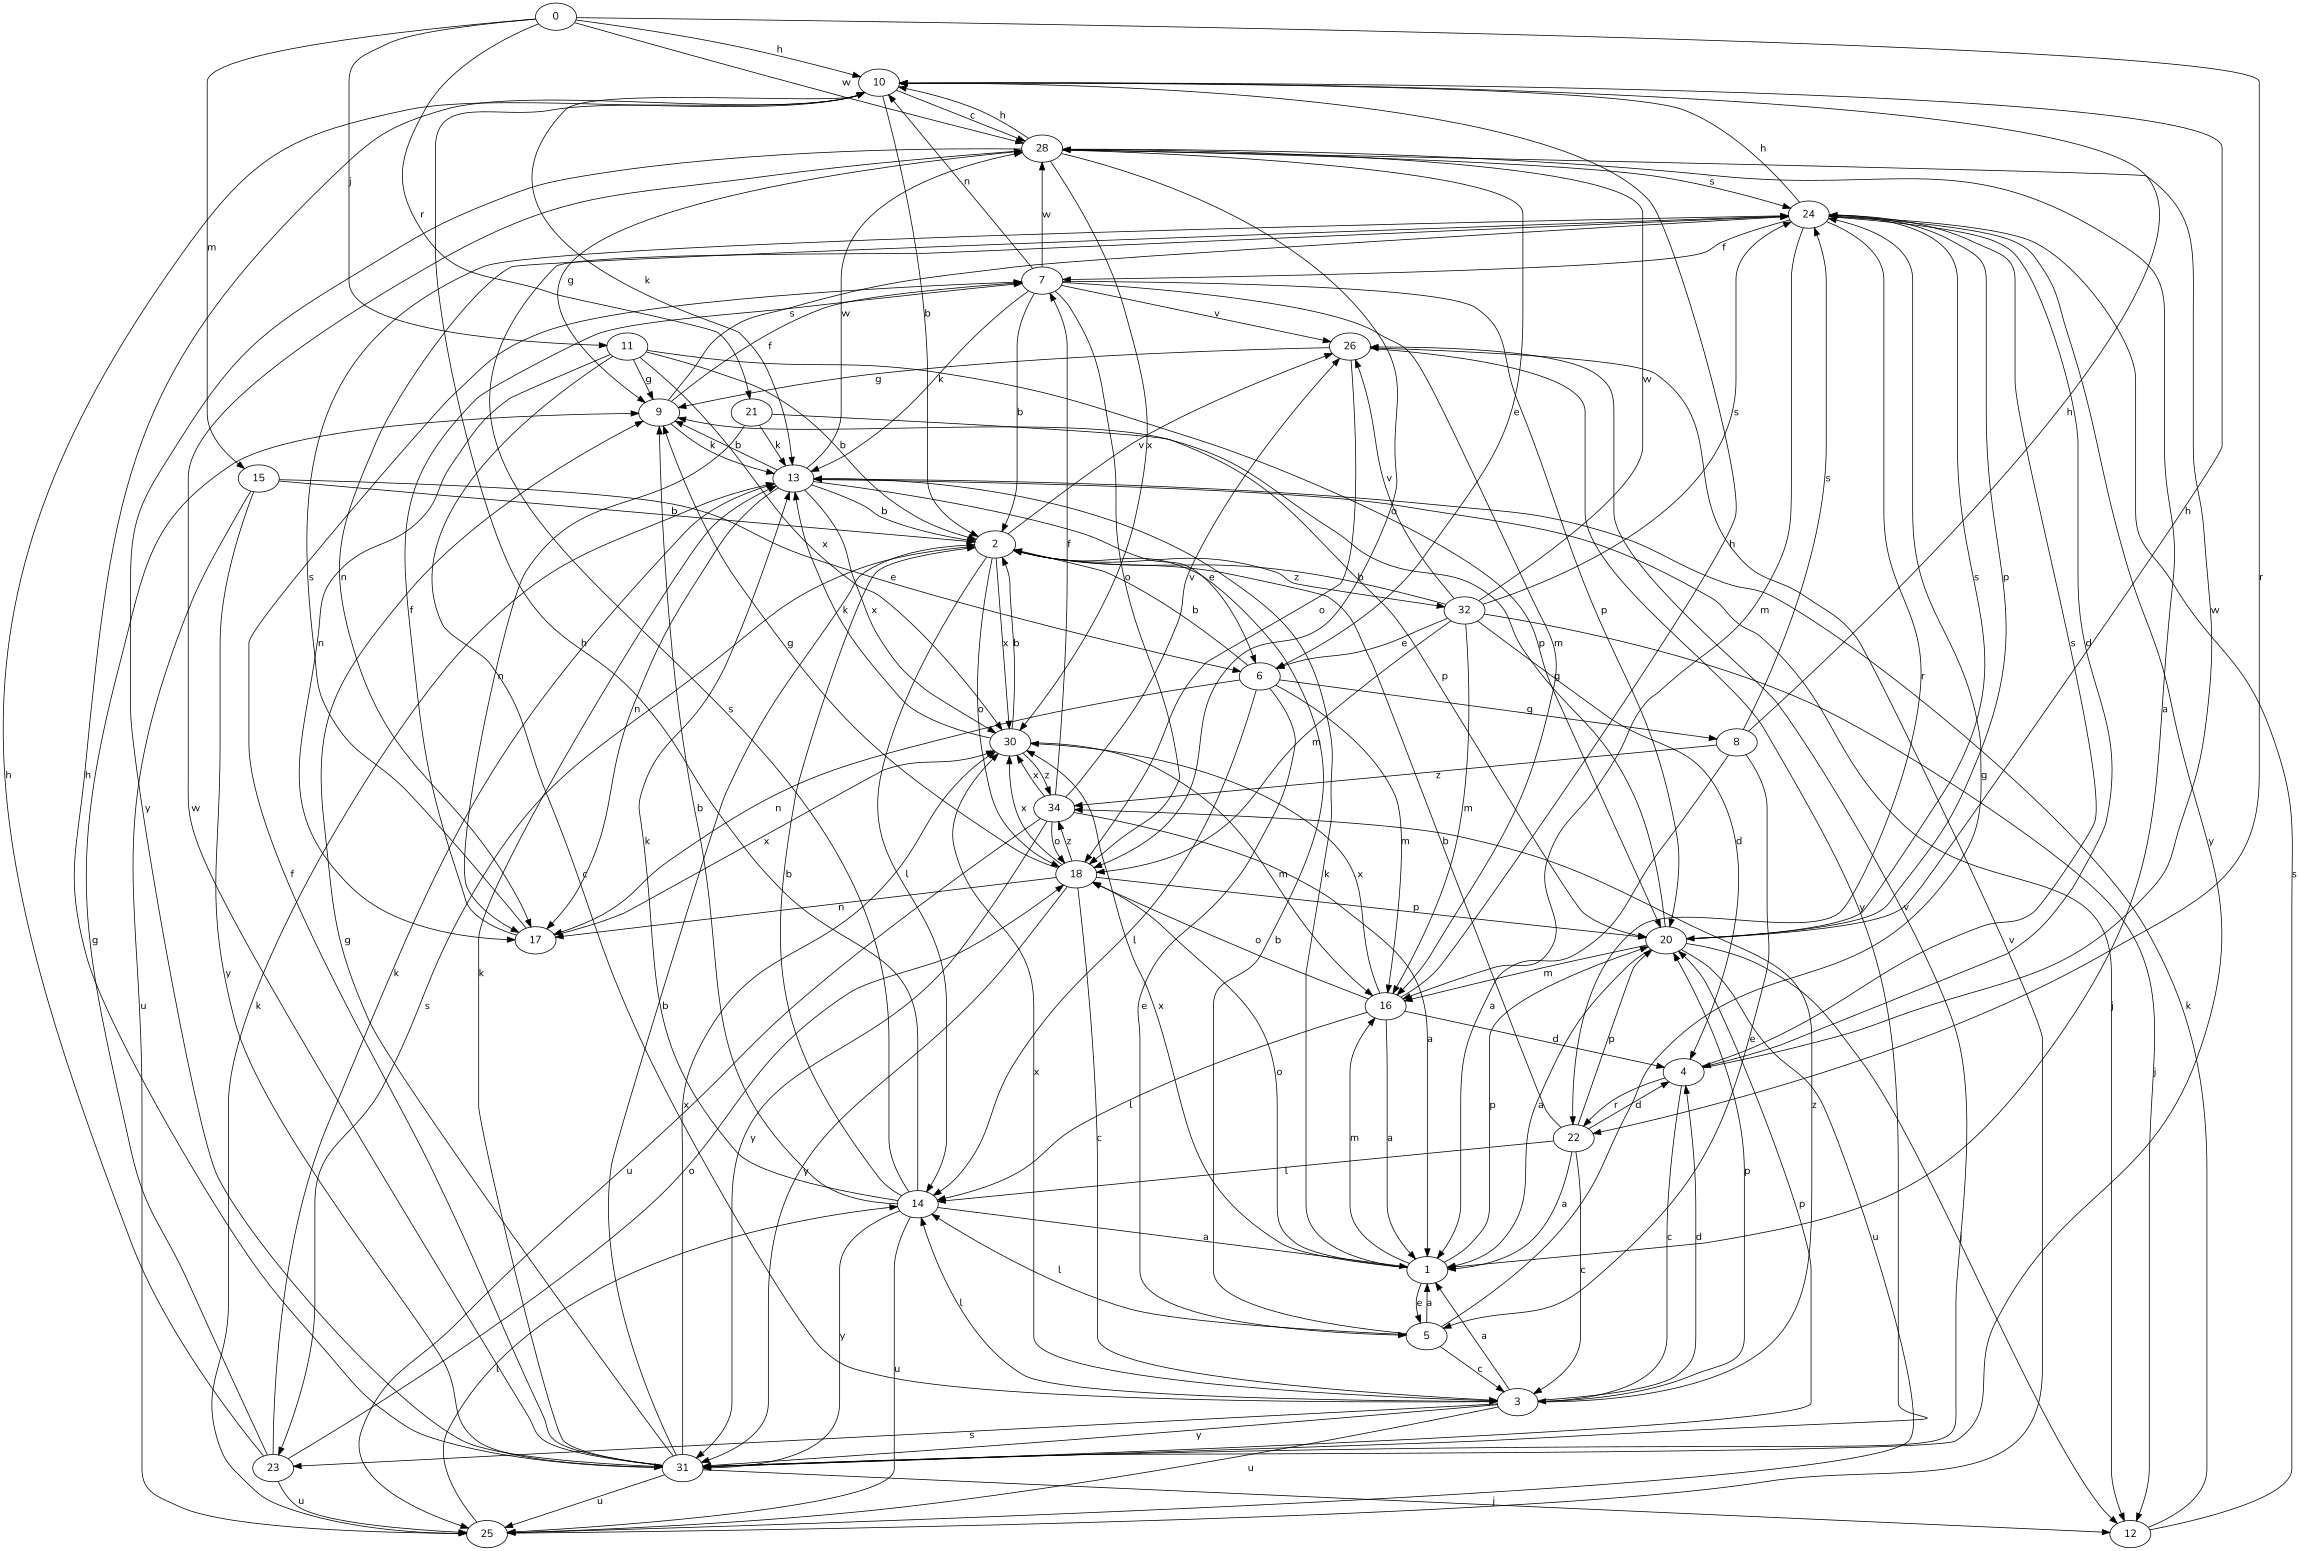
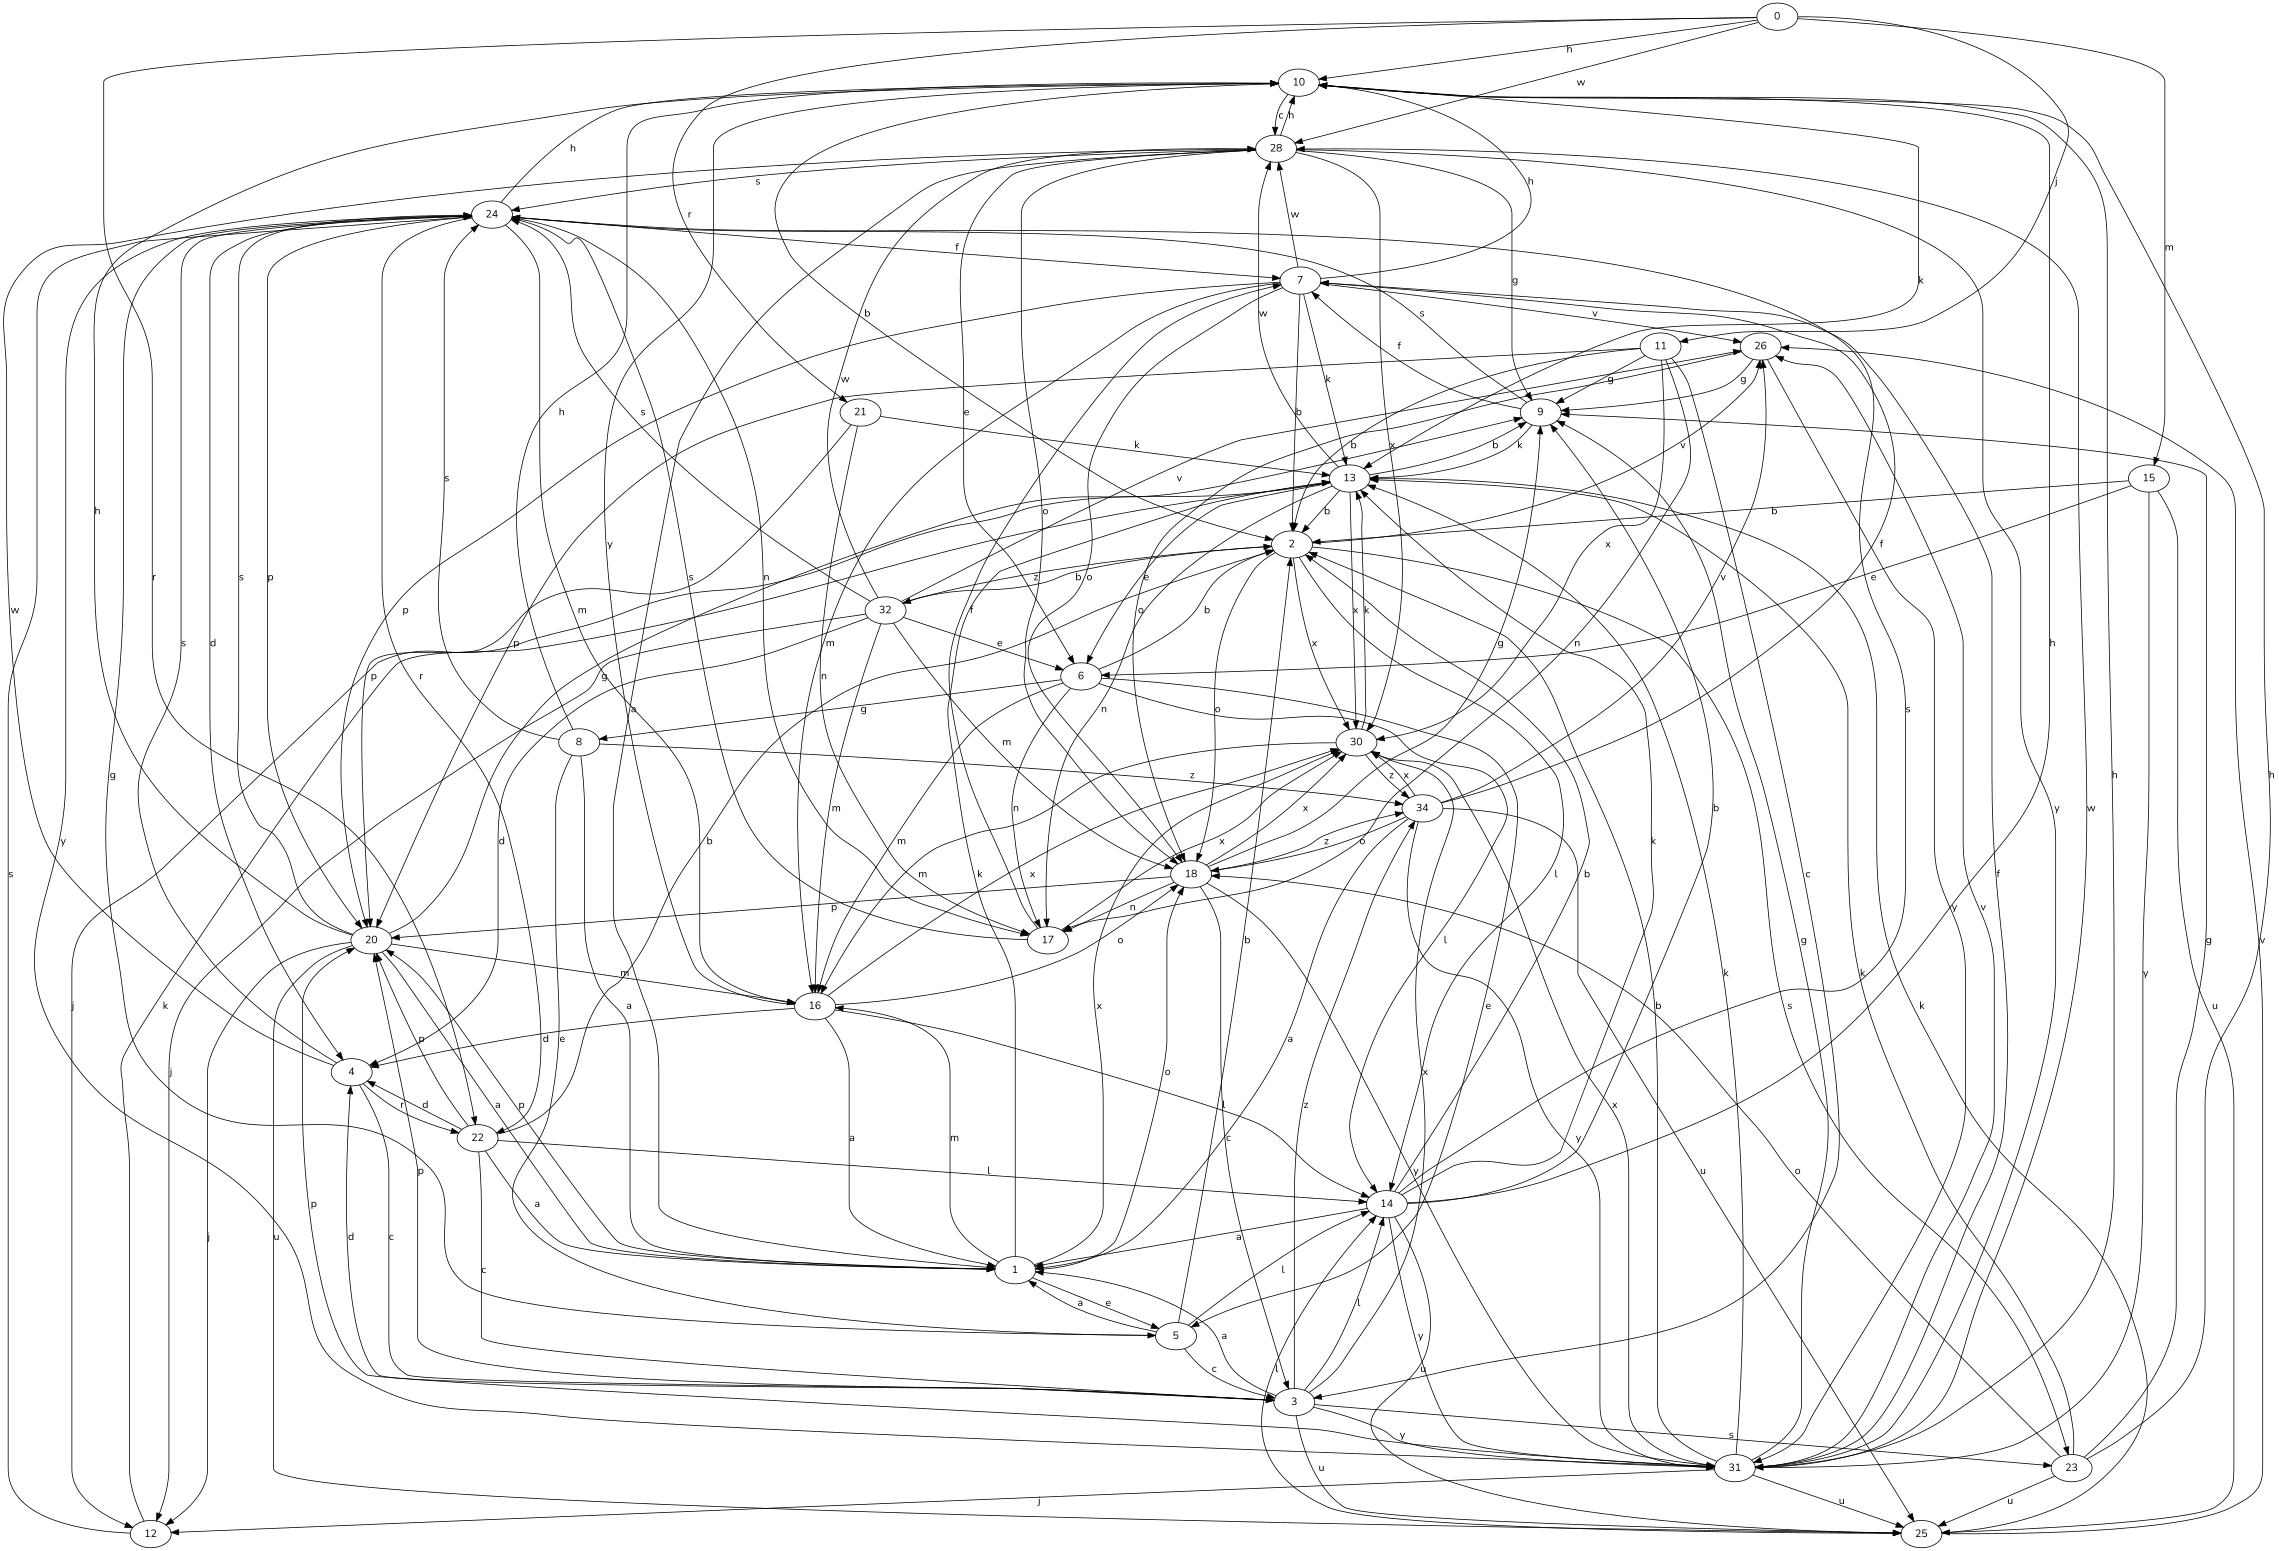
(967, 182) -> (1531, 182)
(1733, 544) -> (610, 544)
(1014, 646) -> none
